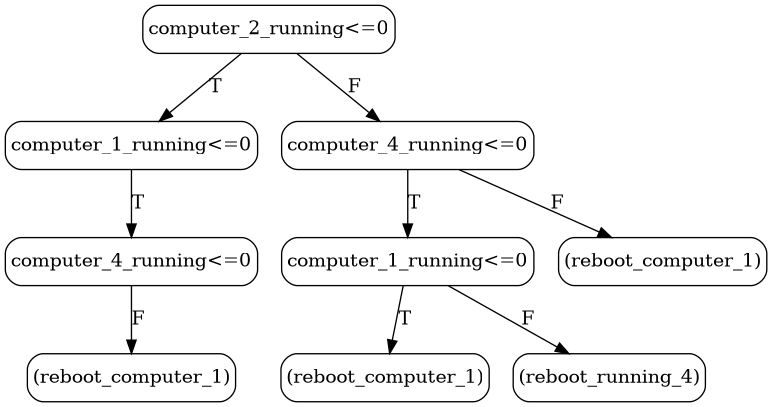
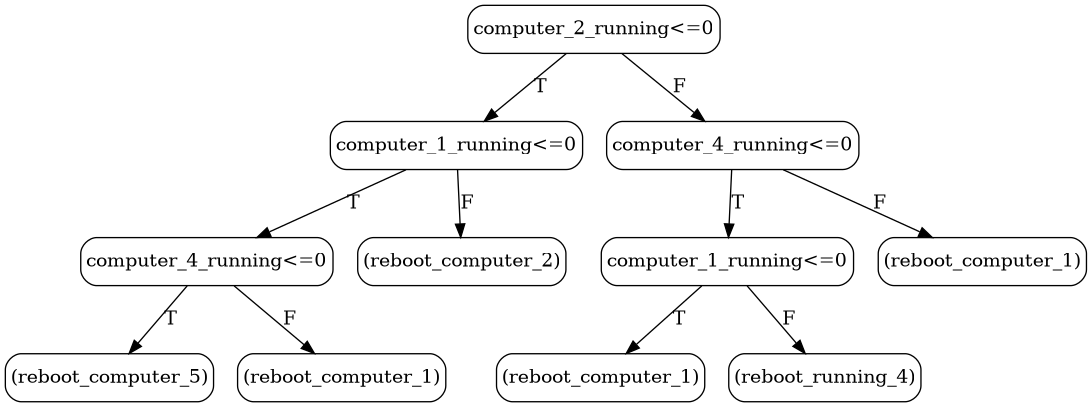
none -> (462, 262)
none -> (109, 378)
